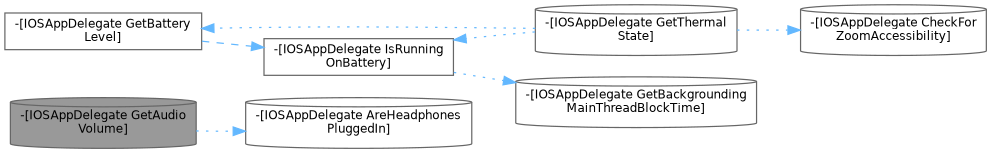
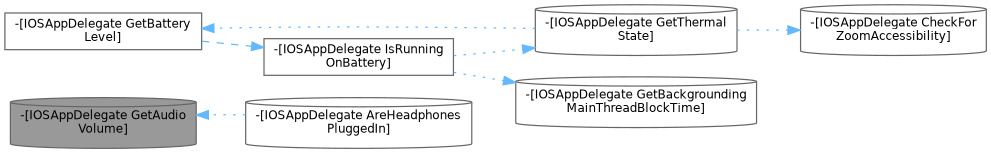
(497, 35) -> (488, 53)
(215, 131) -> (227, 115)
